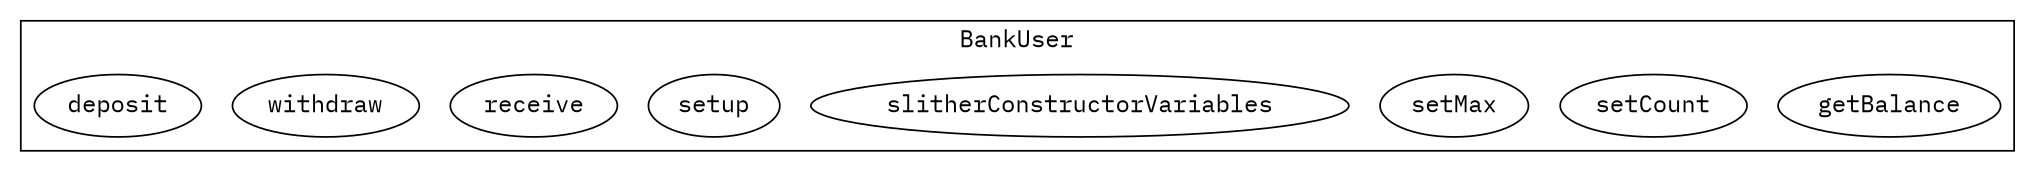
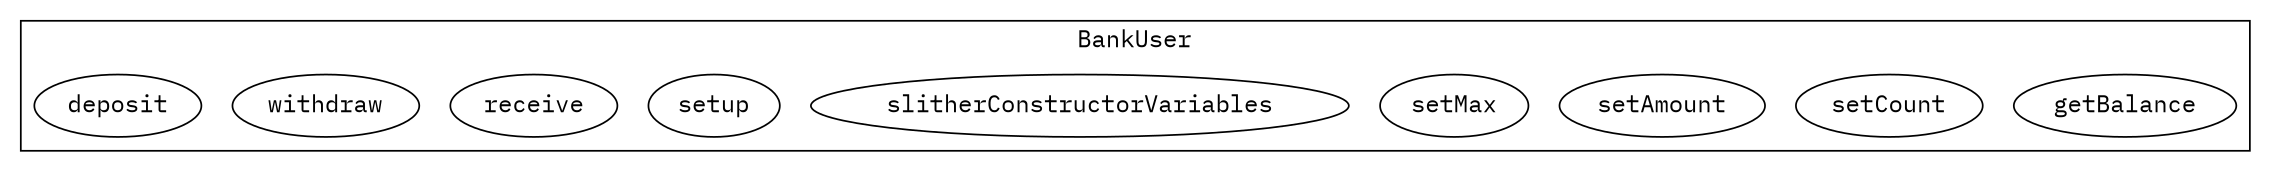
none -> (1662, 106)
